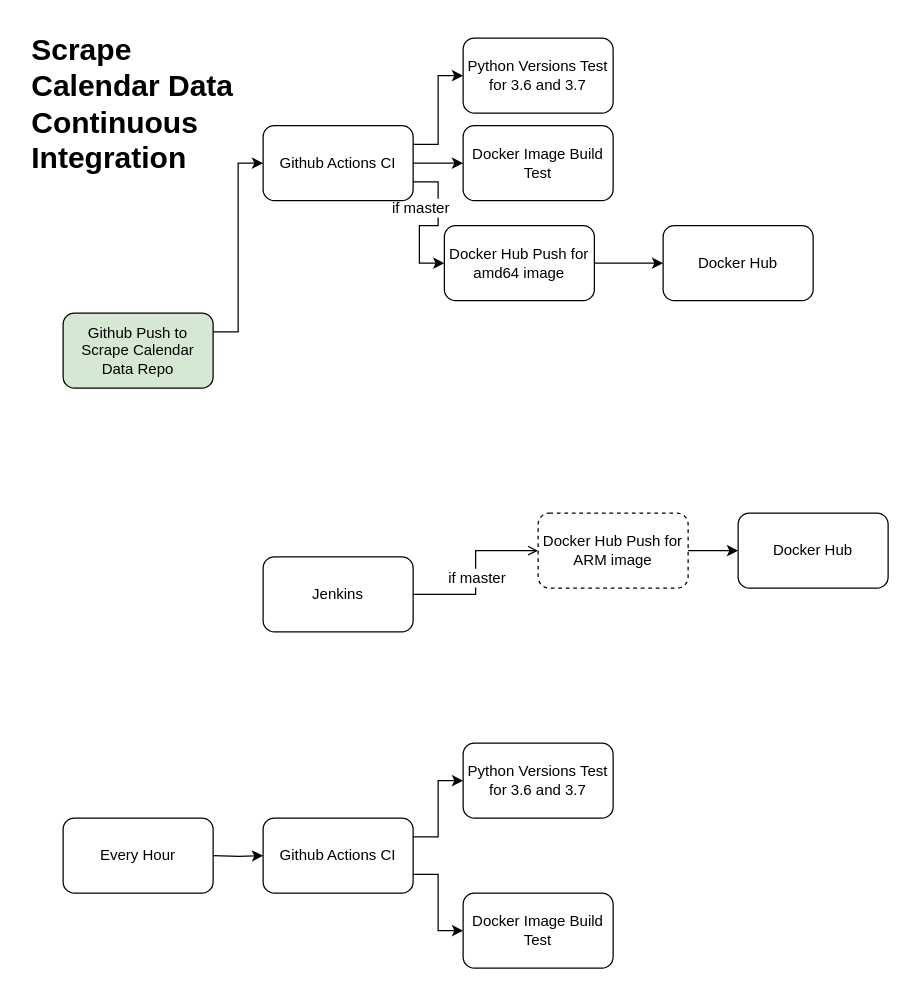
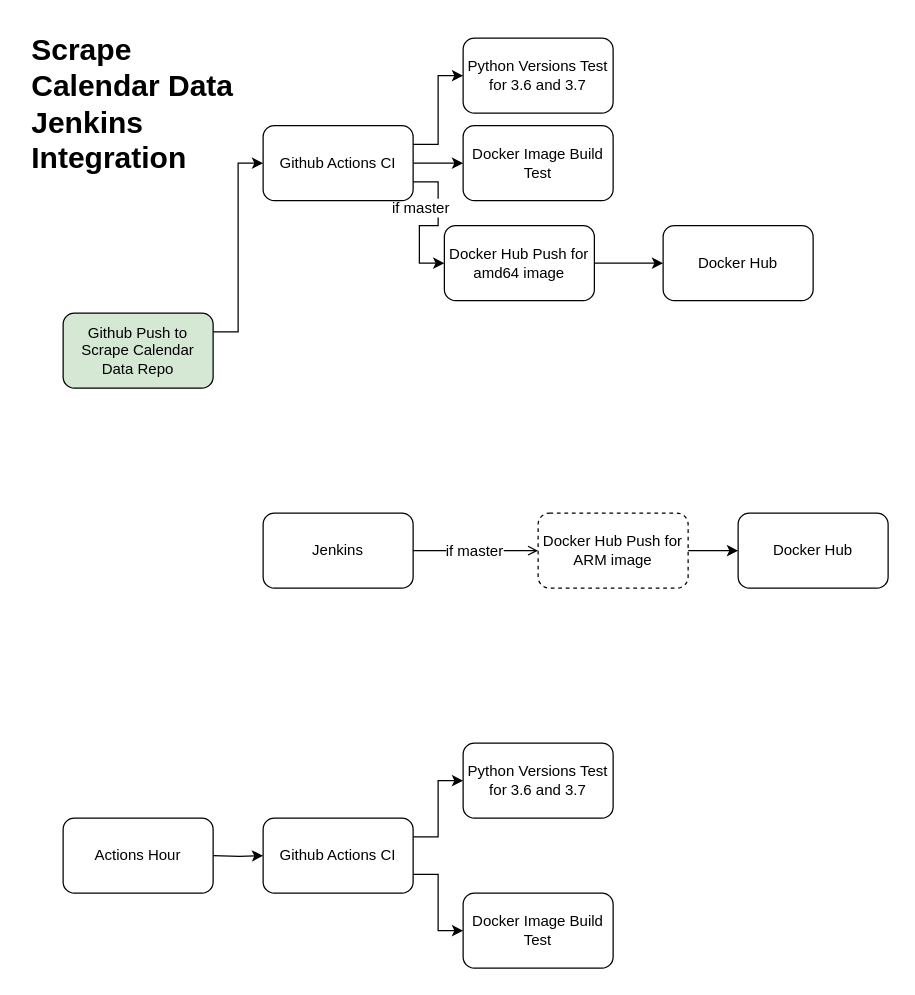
(146, 31) -> (146, 31)
(338, 594) -> (338, 551)
(138, 856) -> (138, 856)
